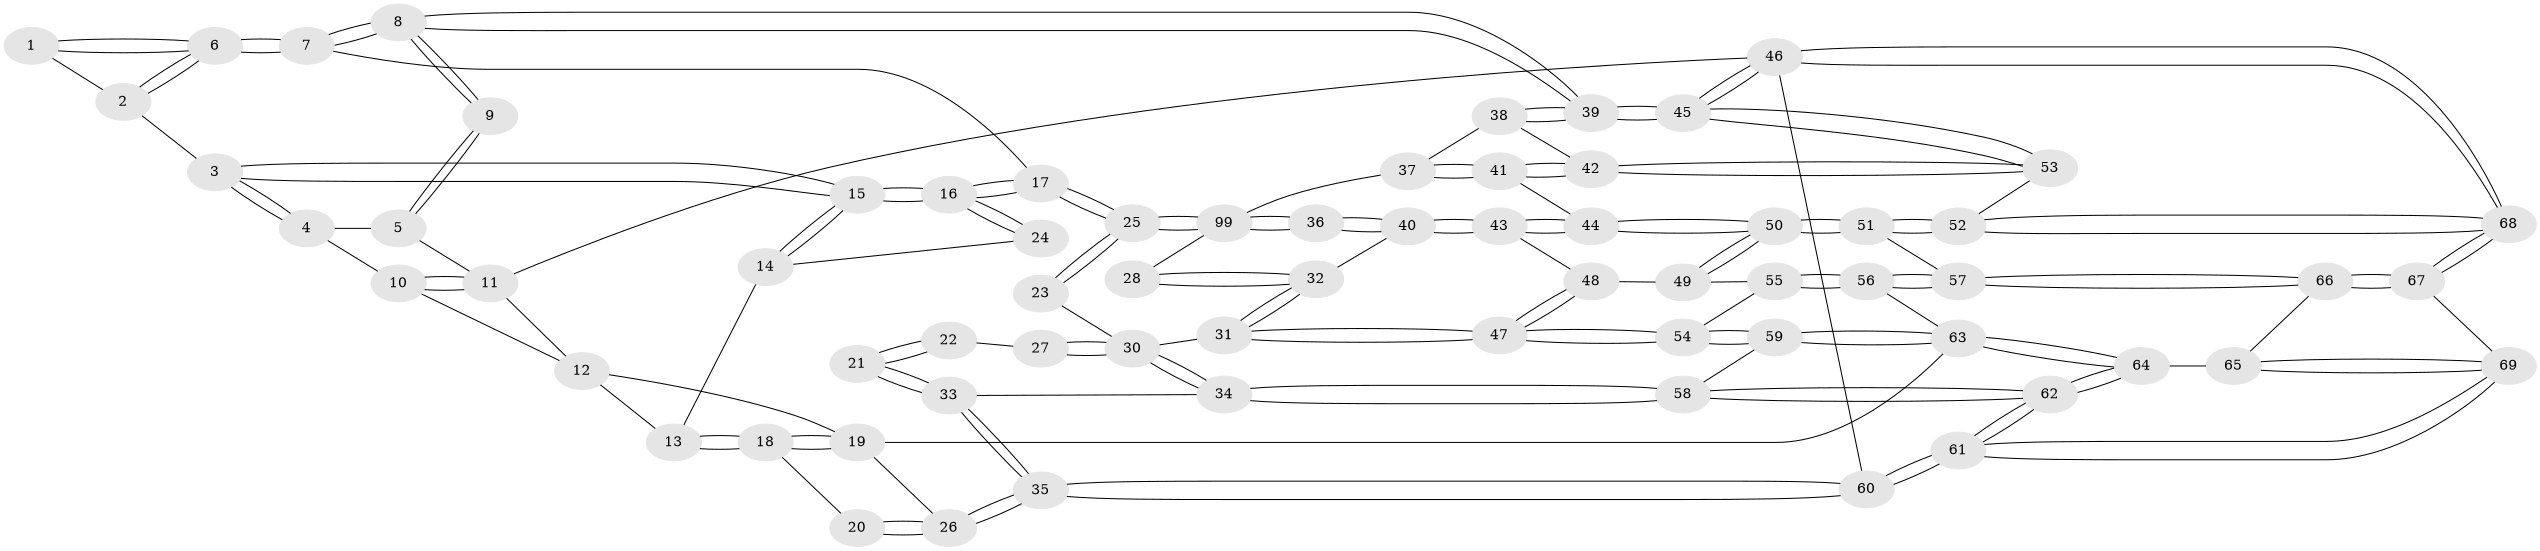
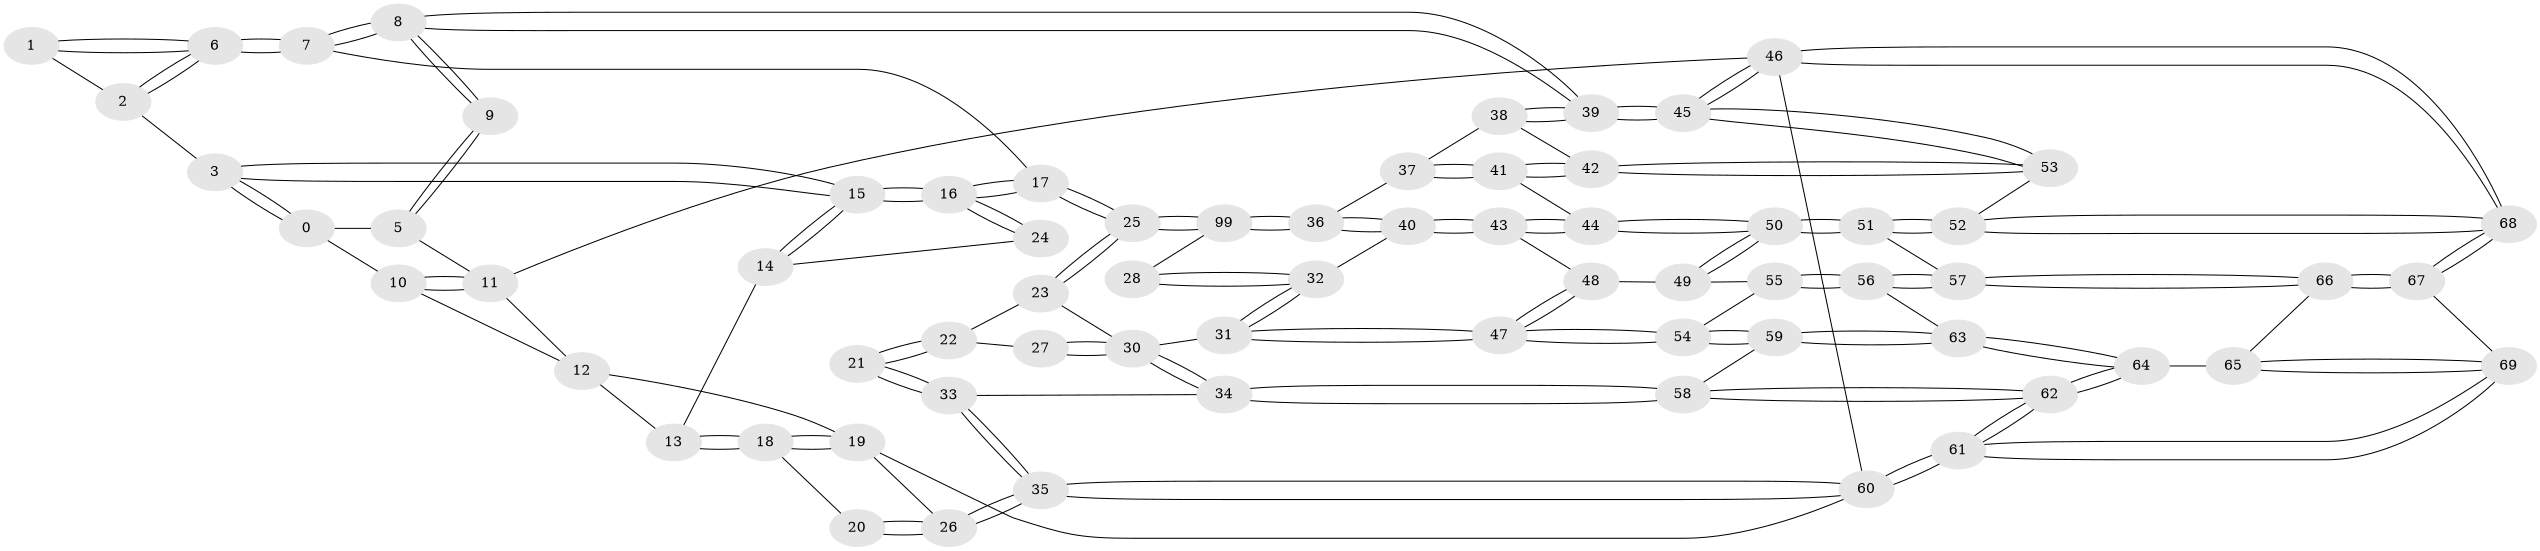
(1312, 189) -> (1362, 197)
(307, 228) -> (307, 228)
none -> (995, 317)
(1427, 442) -> (1356, 538)
